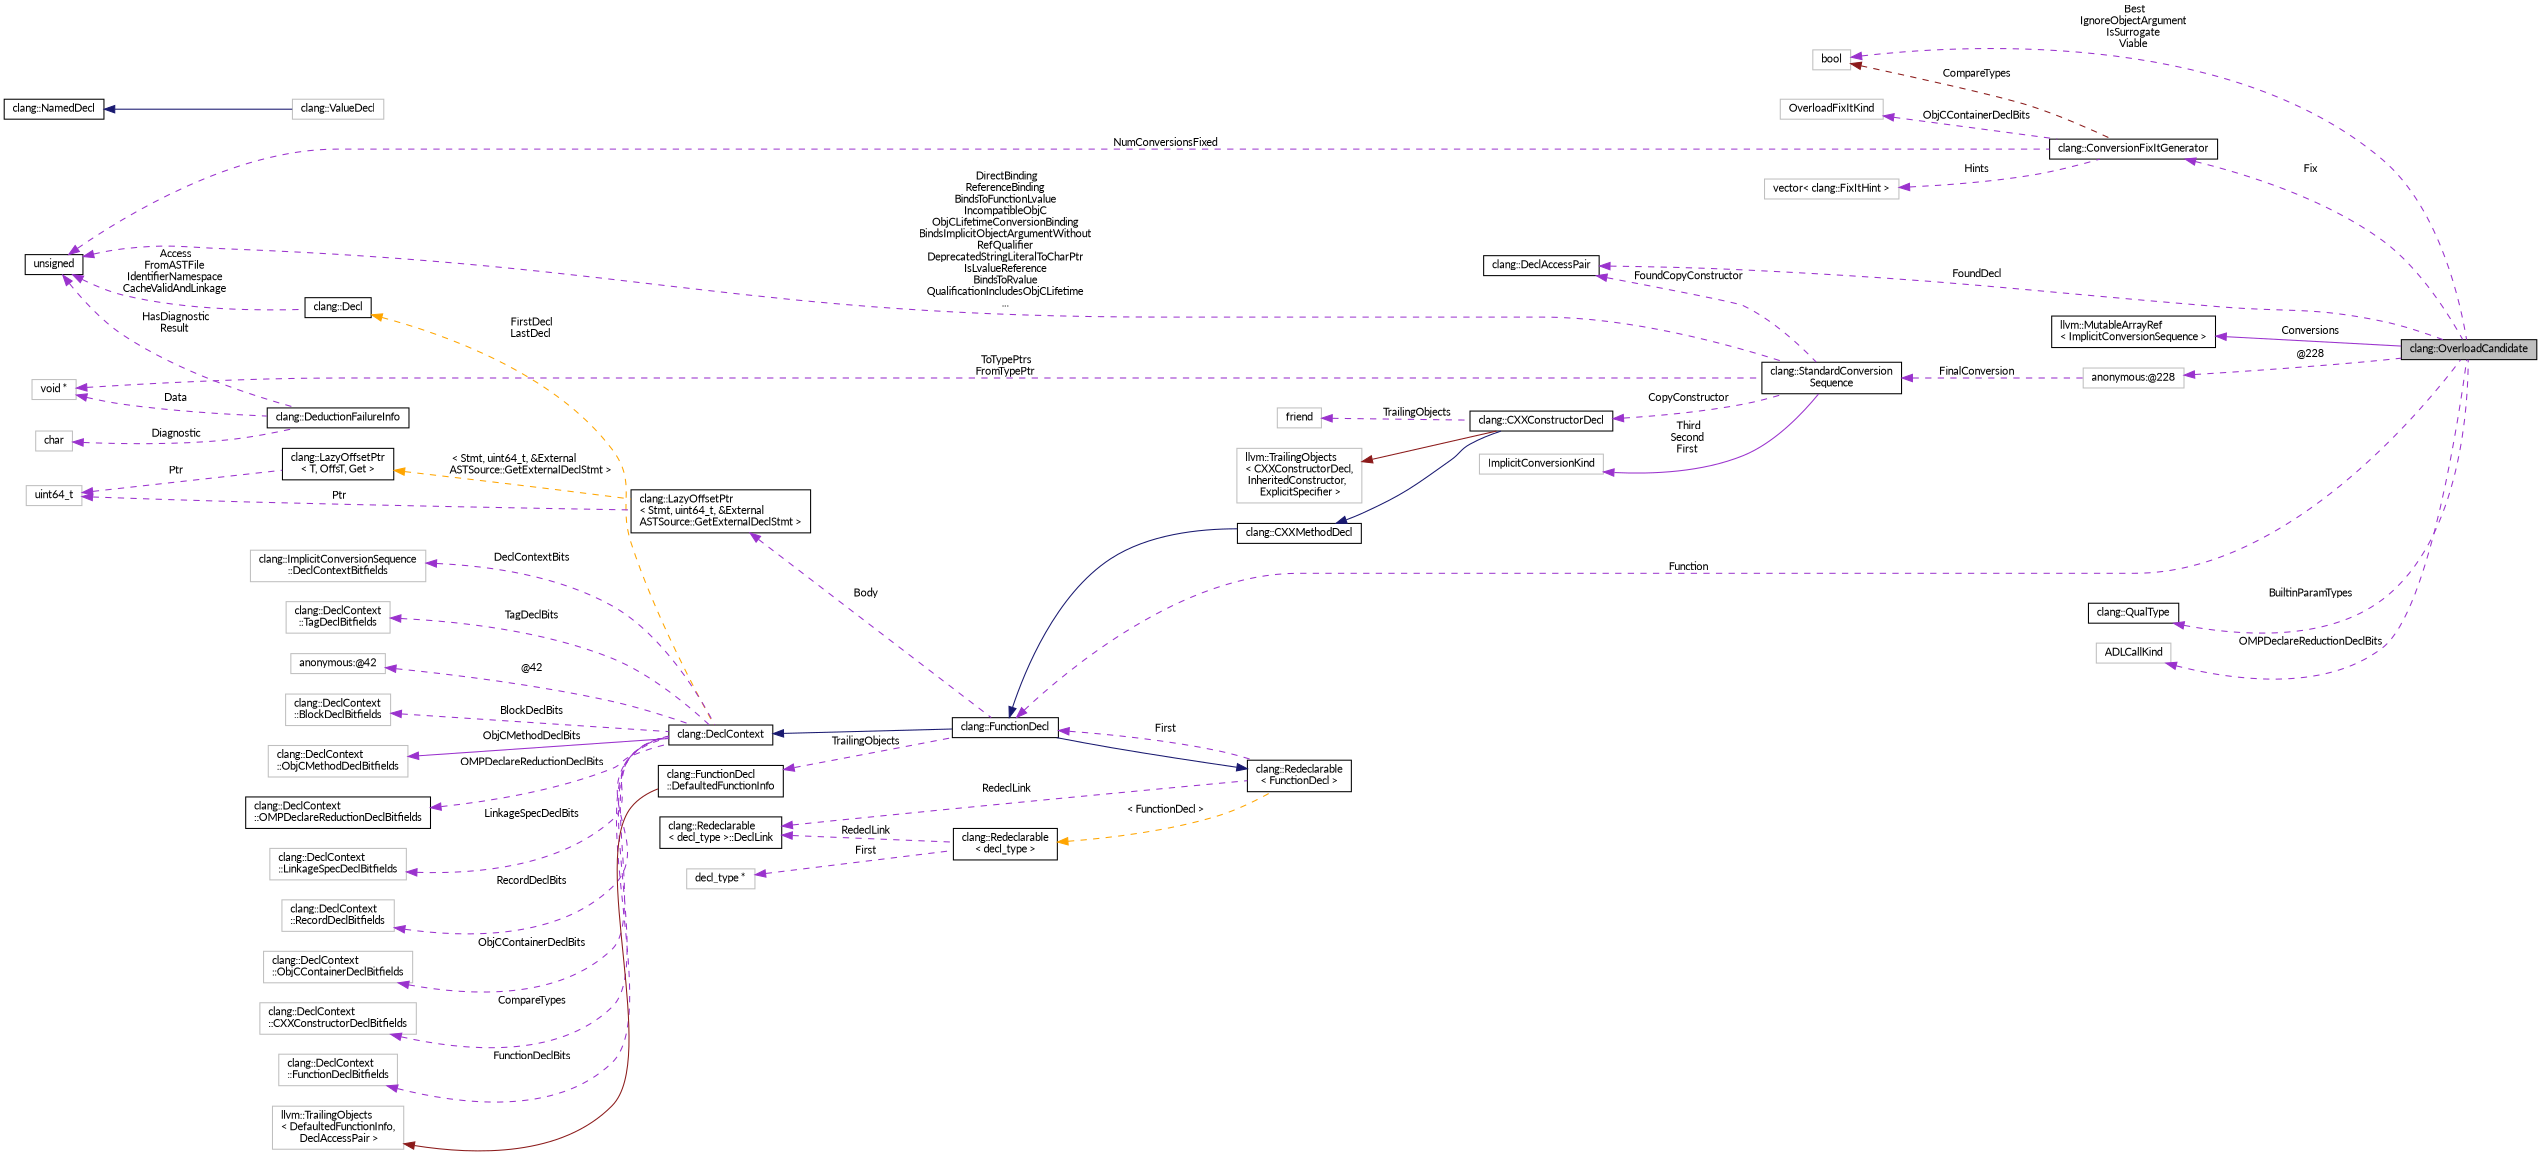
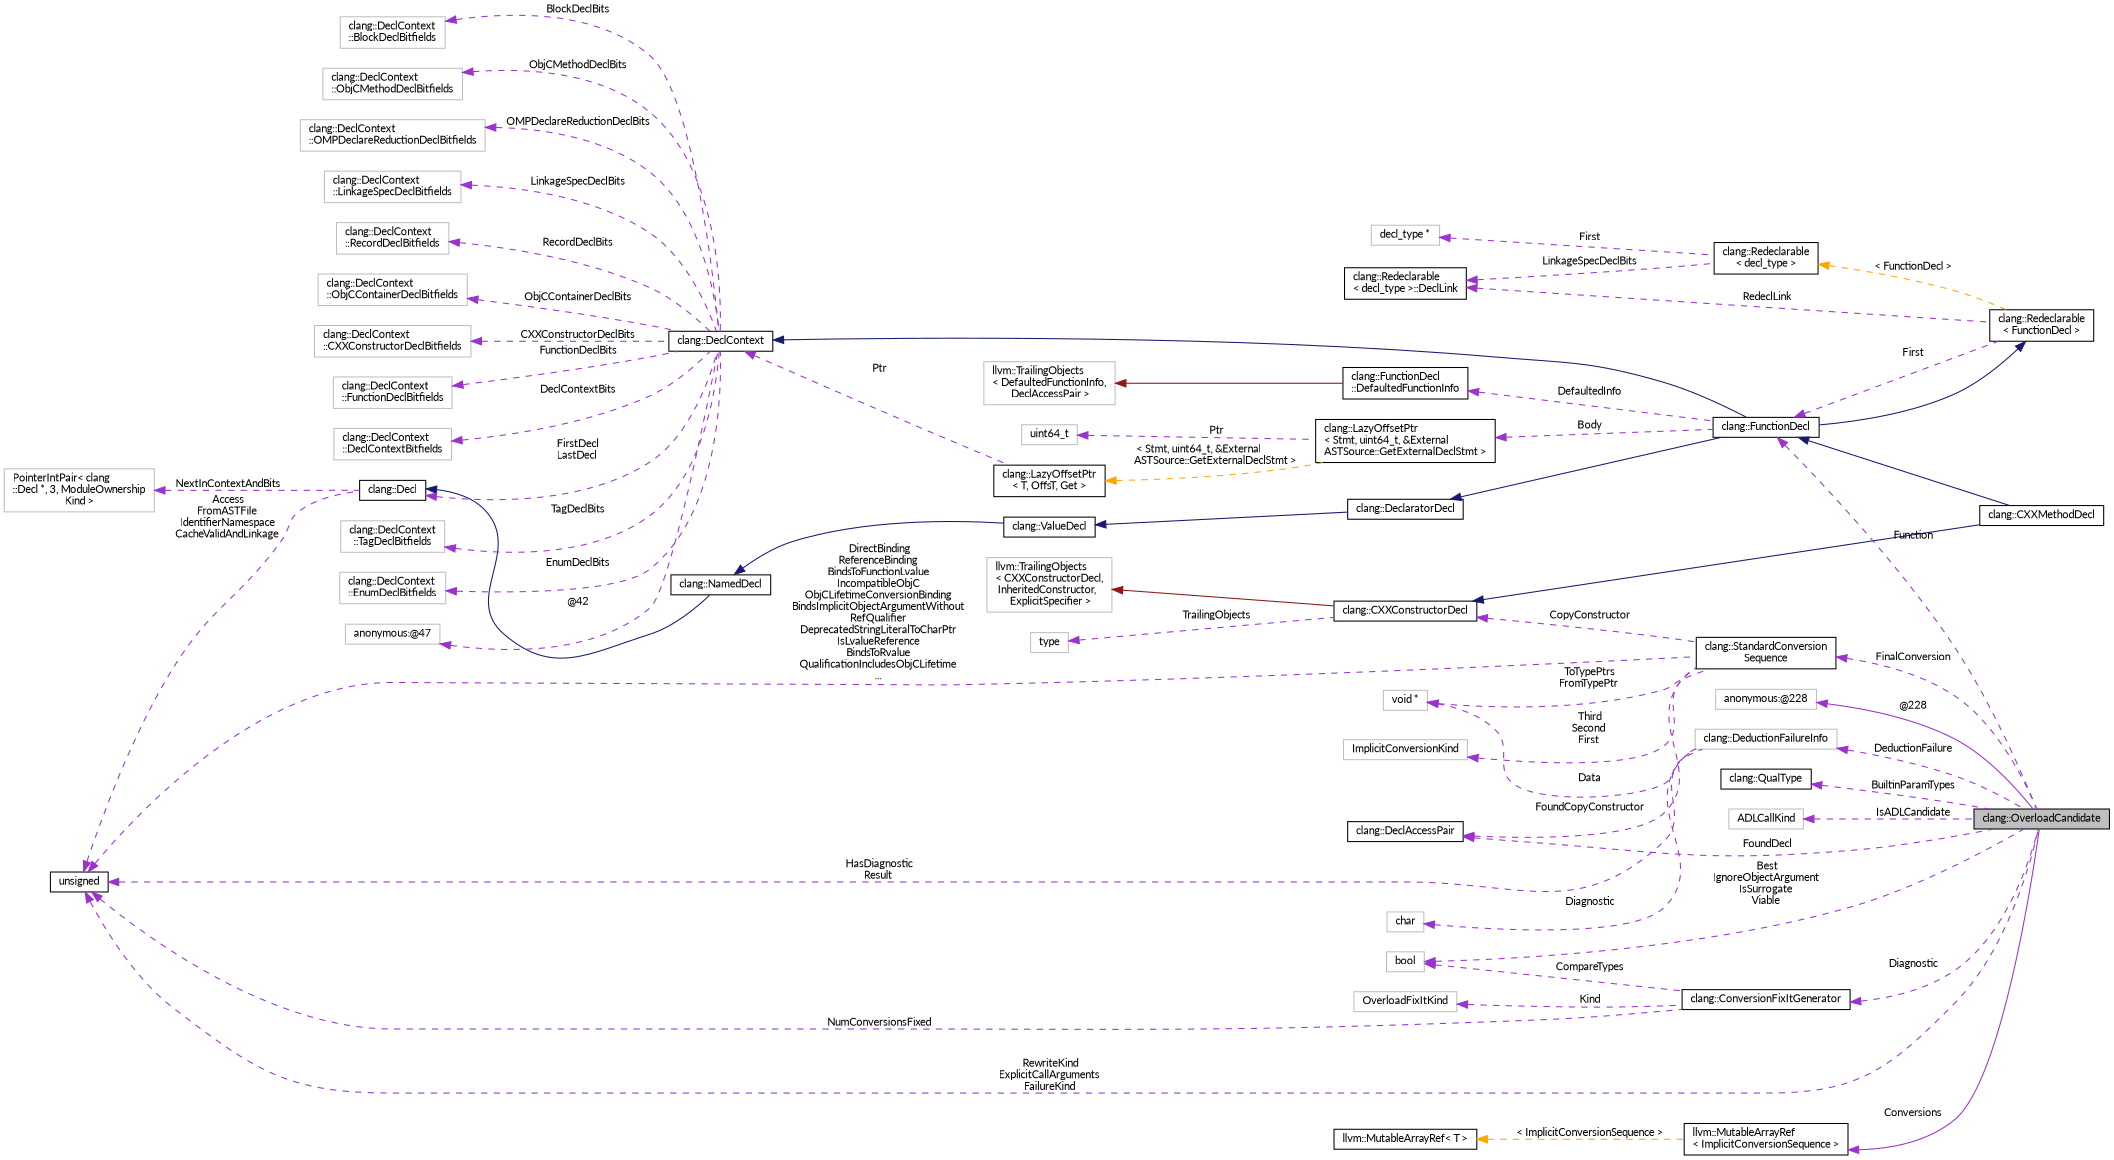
(1989, 95) -> (1559, 978)
(338, 109) -> (1049, 527)
(1976, 116) -> (1589, 1000)
(2309, 170) -> (1912, 964)
(1832, 189) -> none
(2298, 367) -> (1942, 733)
(1998, 378) -> (1965, 704)
(338, 418) -> (1766, 739)
(1299, 418) -> (1049, 643)
(620, 461) -> (610, 481)
(1728, 461) -> (1617, 760)
(1425, 478) -> (1731, 562)
(188, 481) -> (881, 411)
none -> (79, 490)
none -> (1405, 509)
(338, 566) -> (393, 444)
none -> (393, 588)
none -> (512, 640)
(2309, 642) -> (1912, 813)
(338, 664) -> (393, 634)
(865, 742) -> (1589, 392)
(544, 747) -> (667, 131)
none -> (1939, 771)
(338, 813) -> (393, 135)
(865, 831) -> (1589, 262)
(531, 1001) -> (577, 335)
none -> (1097, 1093)
none -> (1405, 1139)
